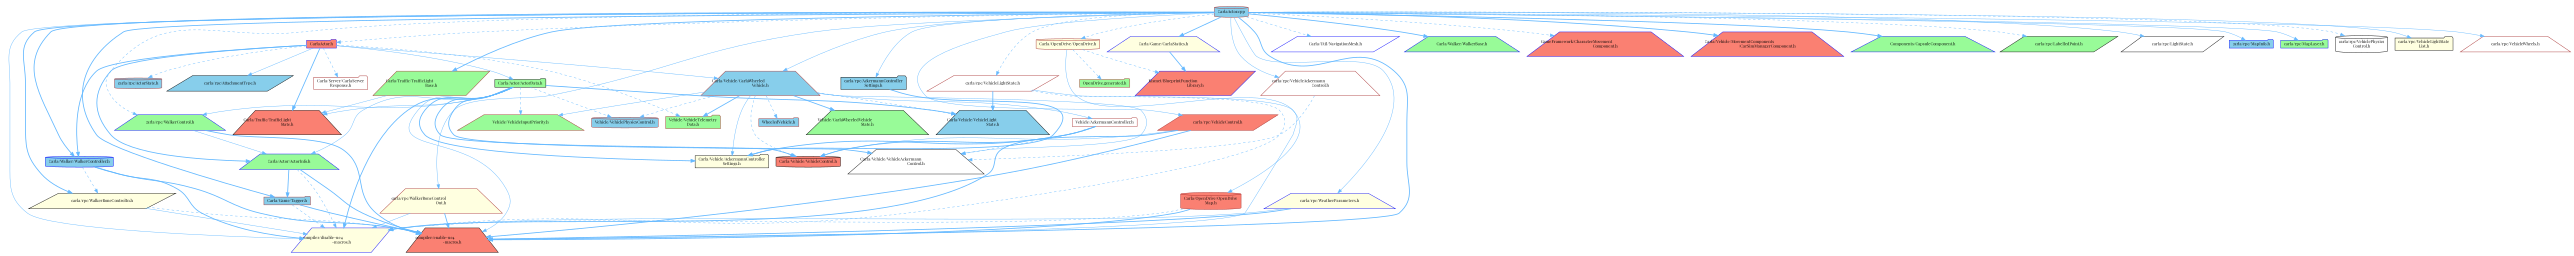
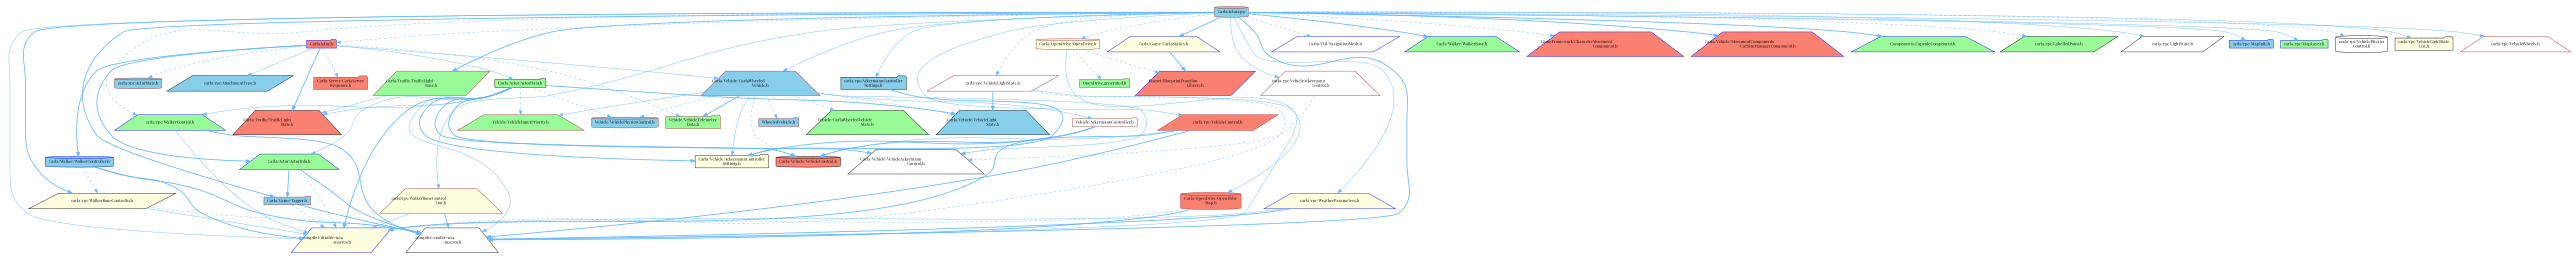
(565, 14) -> none
(341, 83) -> (341, 83)
(814, 103) -> (814, 103)
(228, 142) -> (232, 192)
(452, 240) -> (452, 240)
